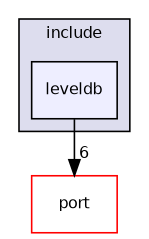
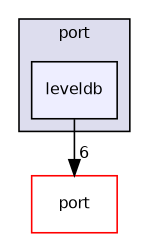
(74, 34) -> (74, 34)
